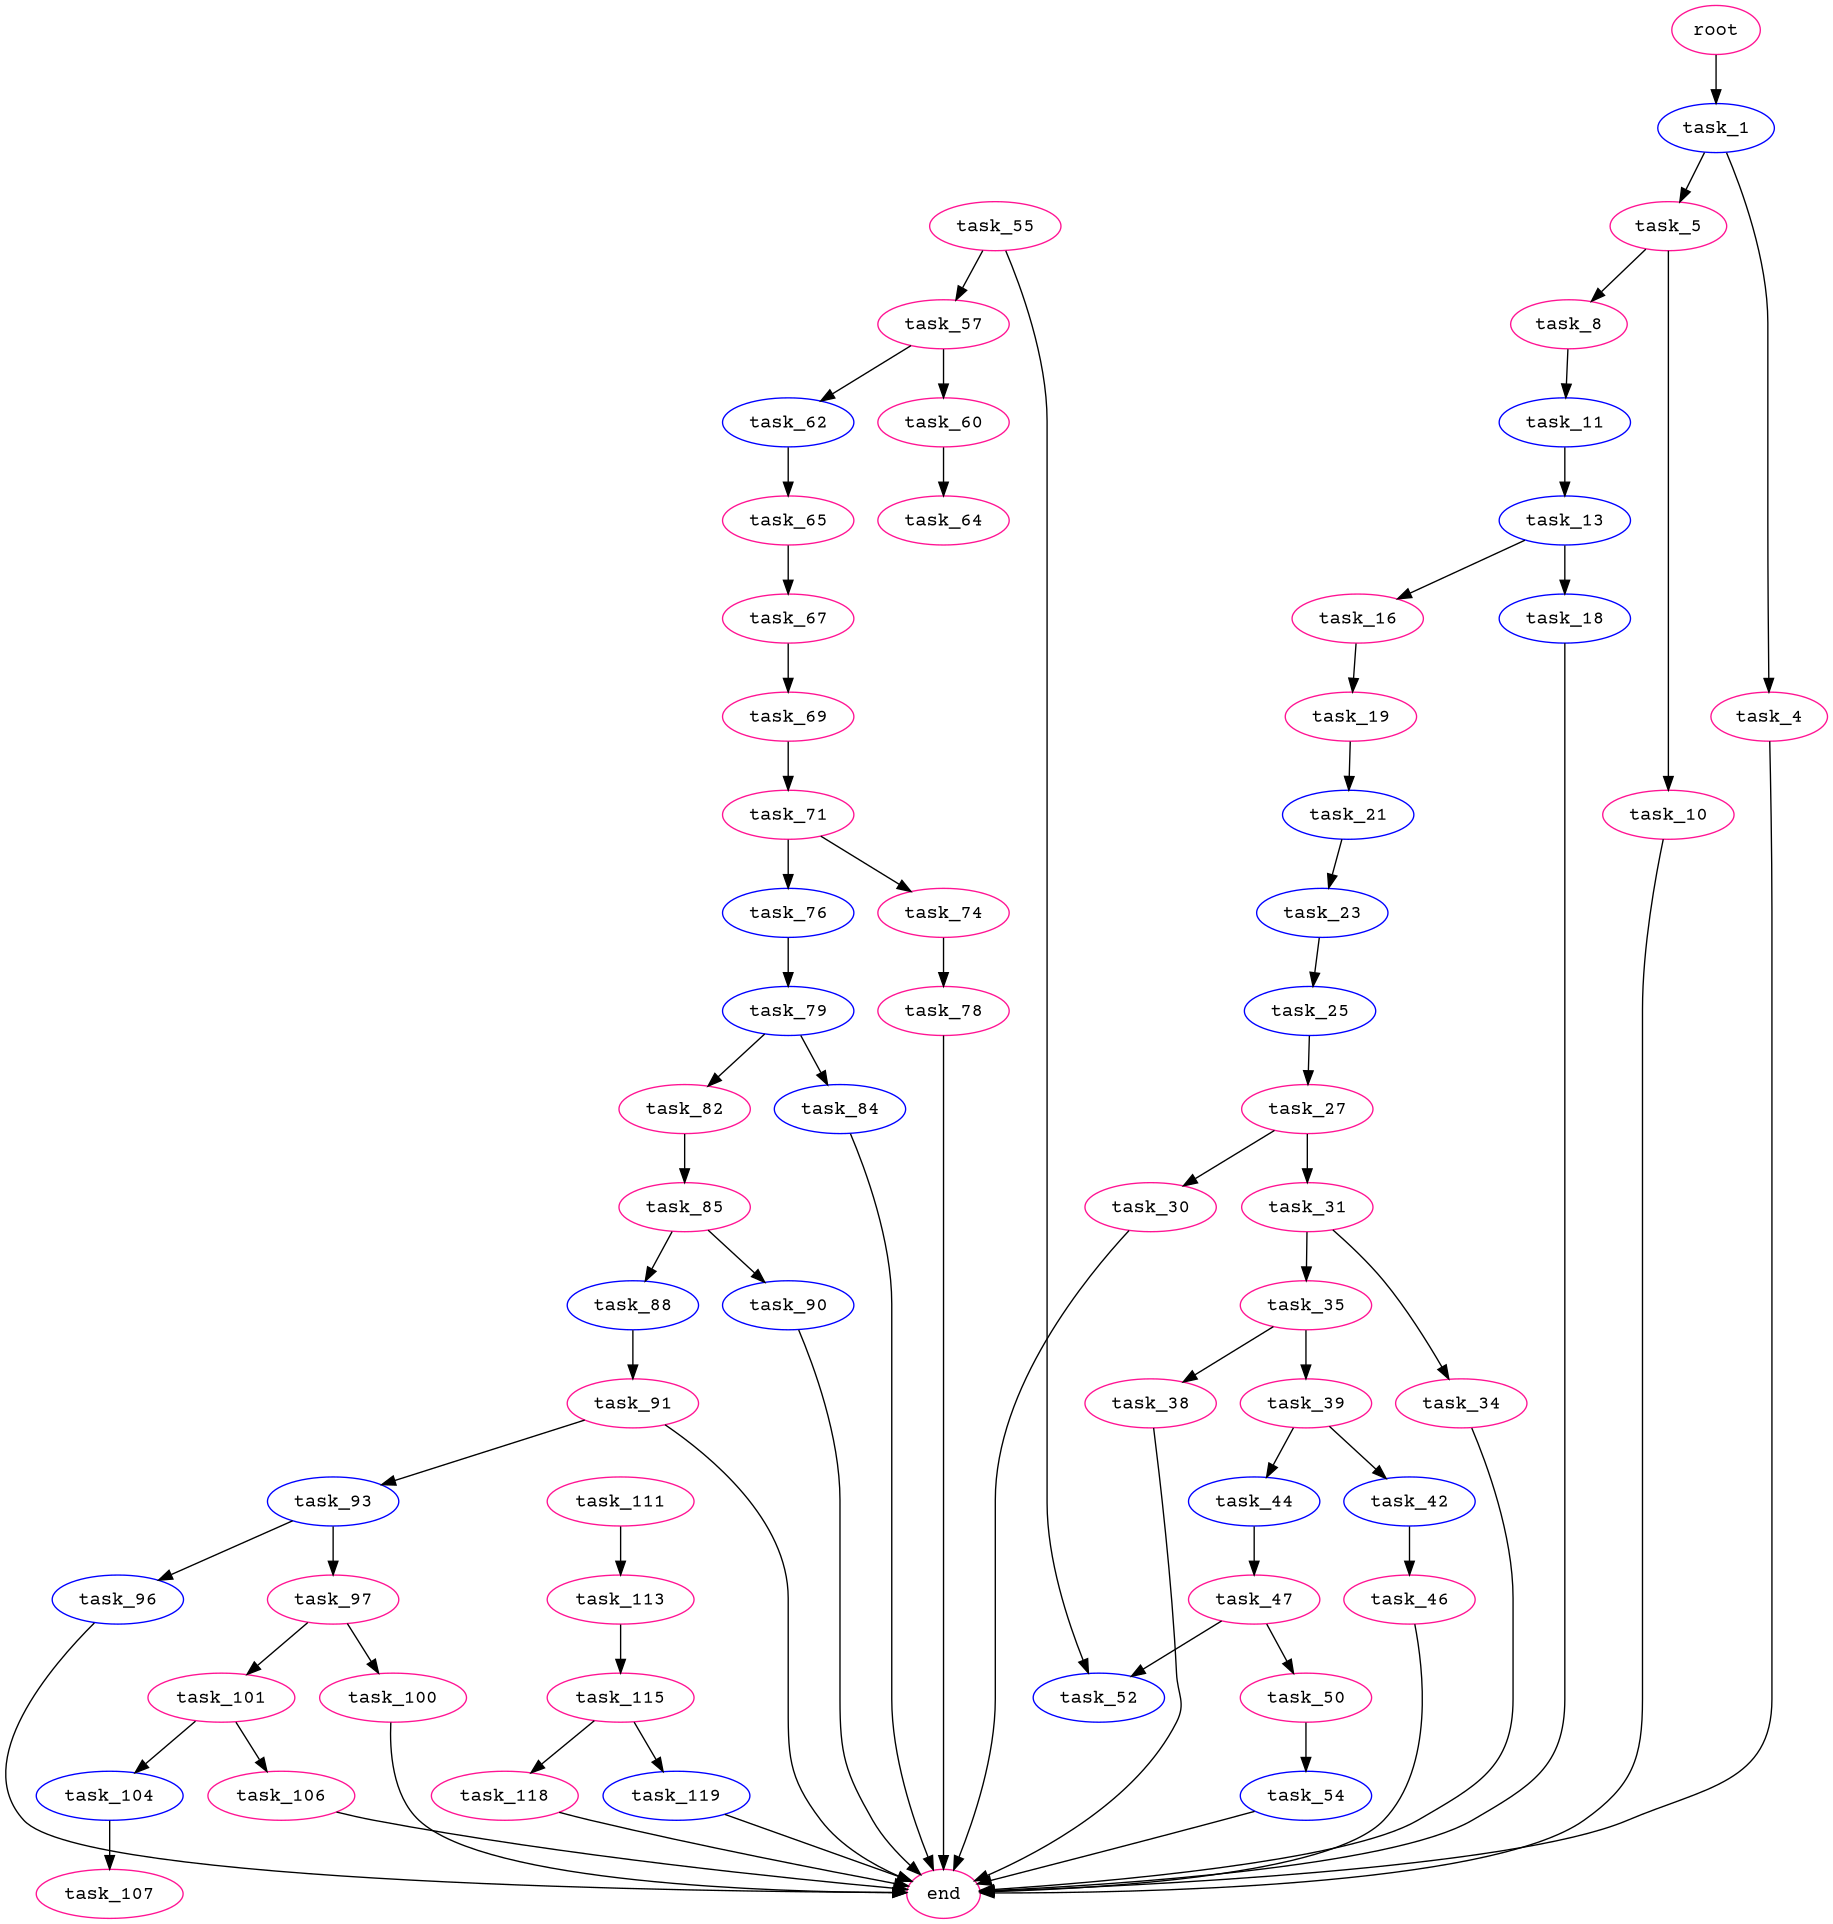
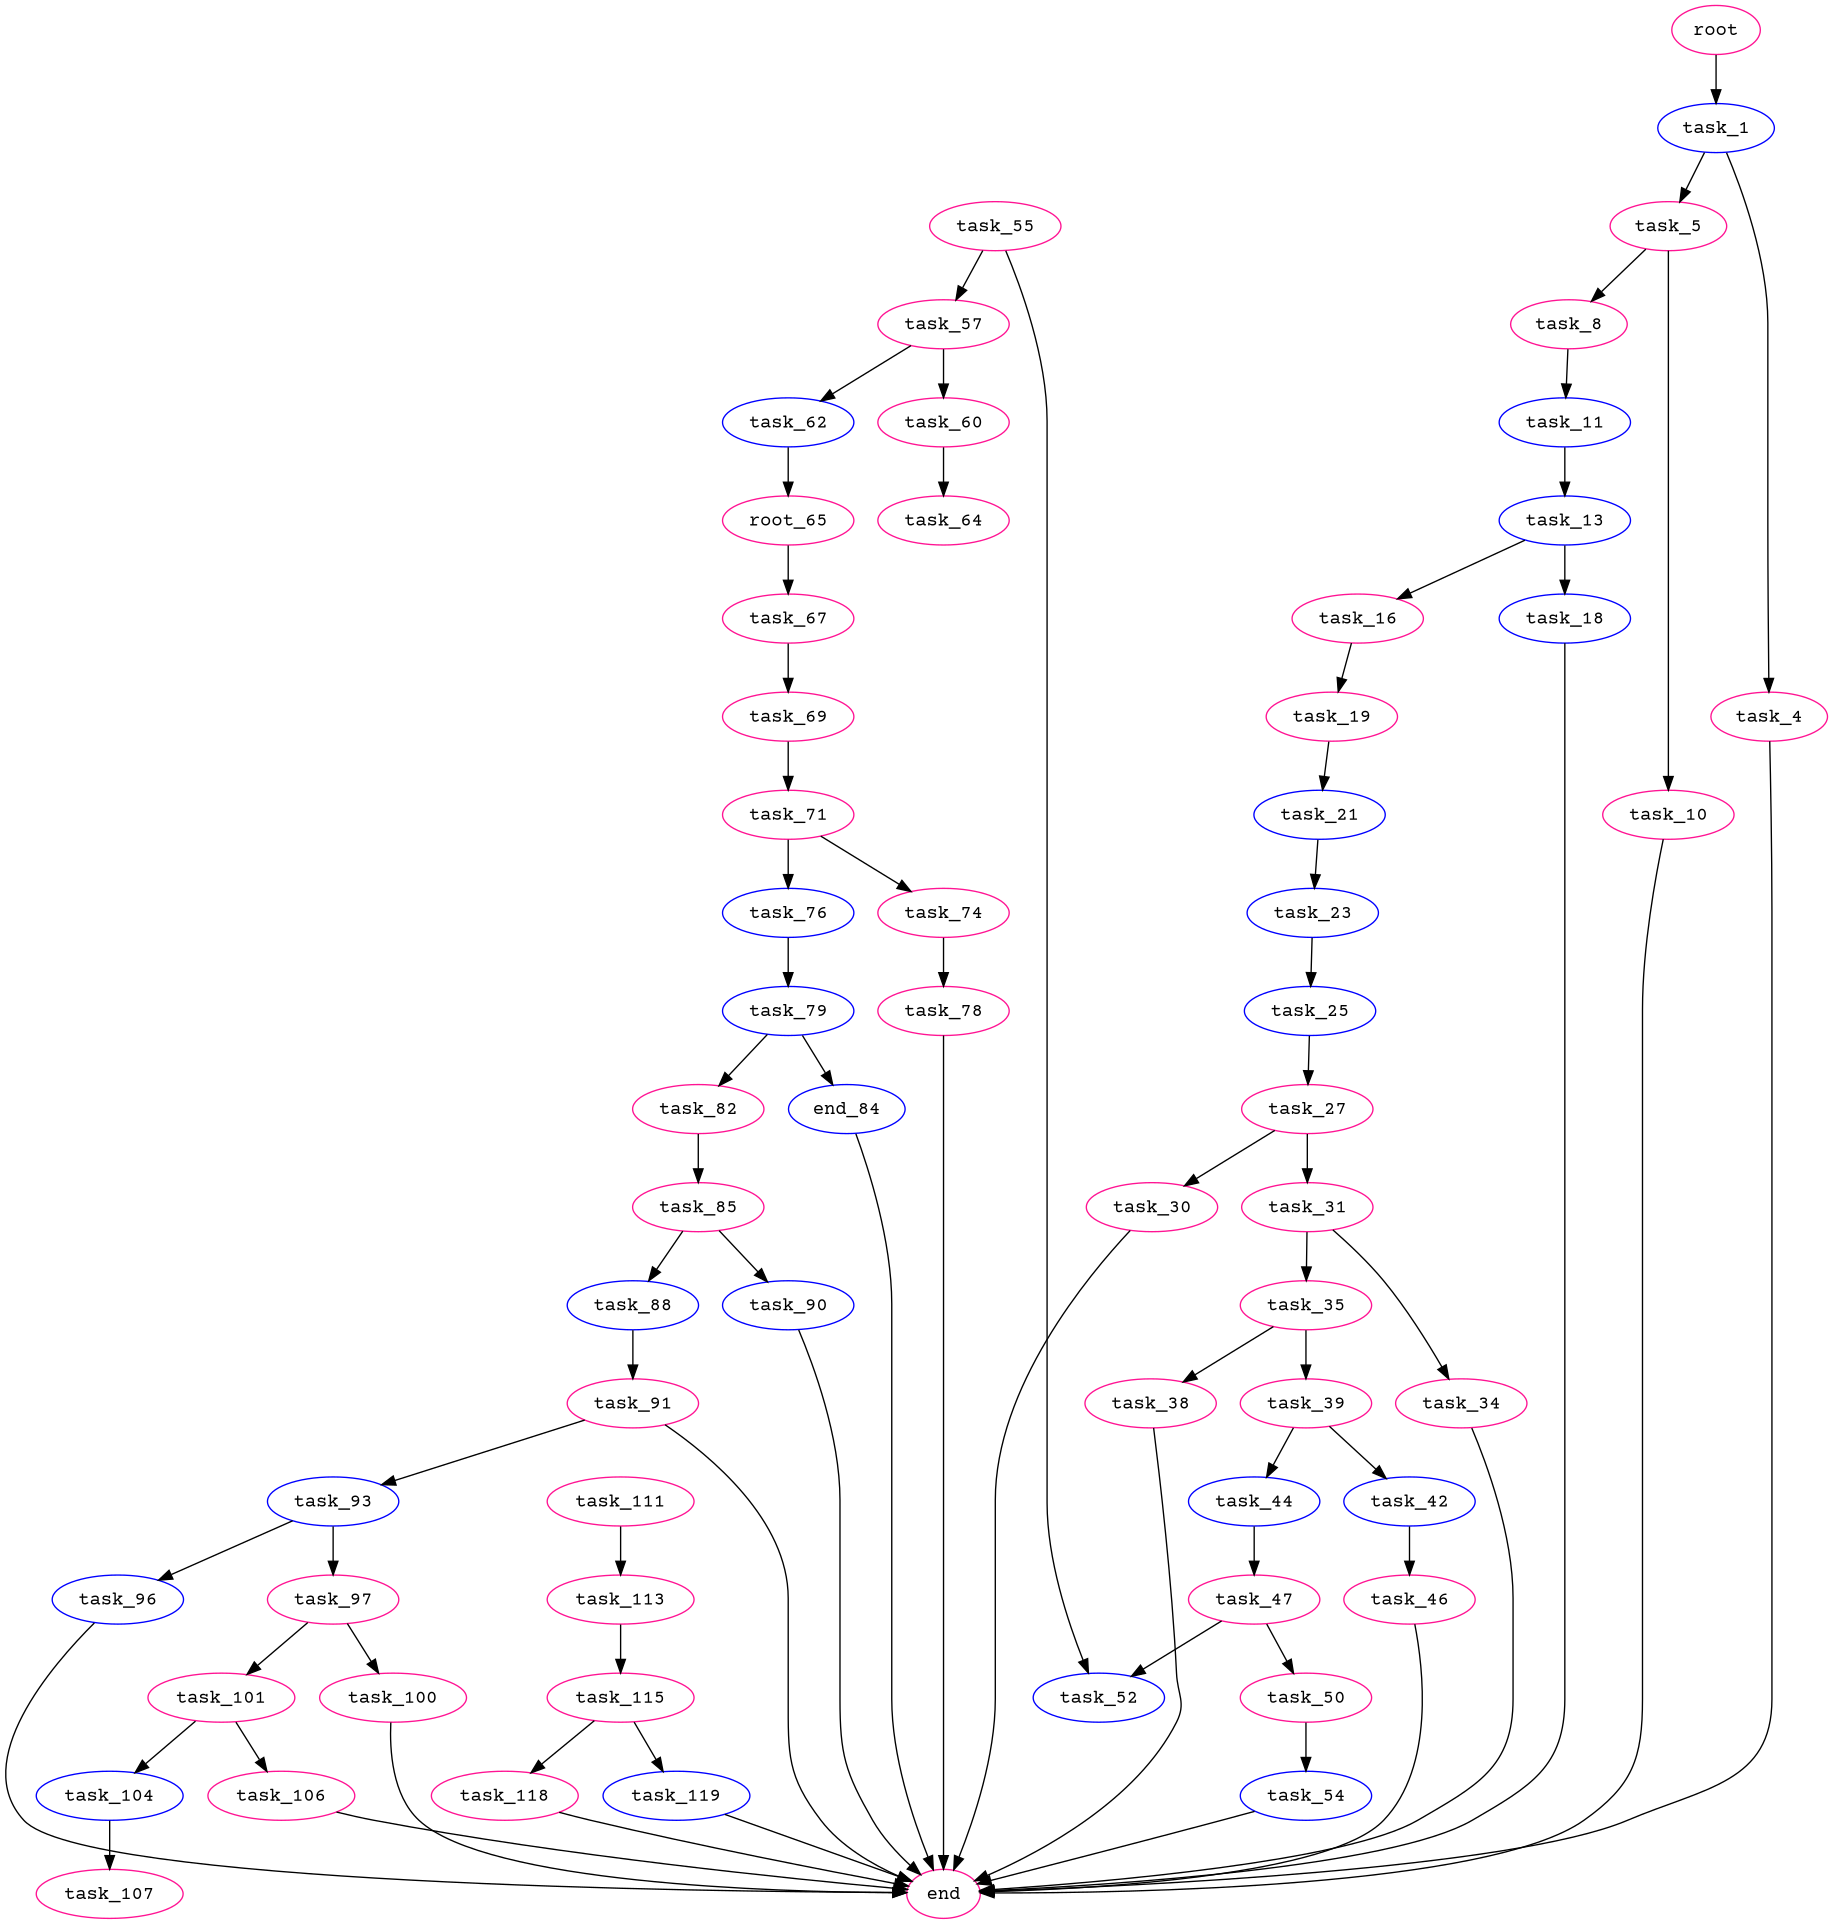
(788, 520) -> (788, 520)
(840, 1109) -> (847, 1109)
